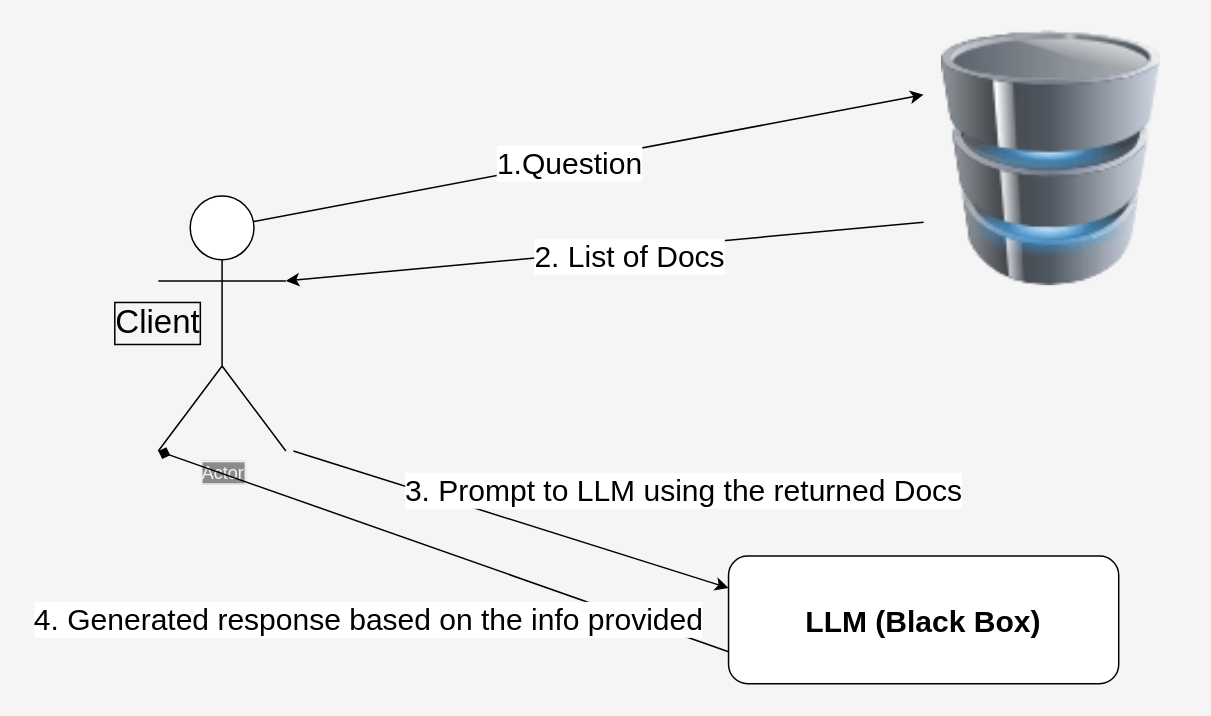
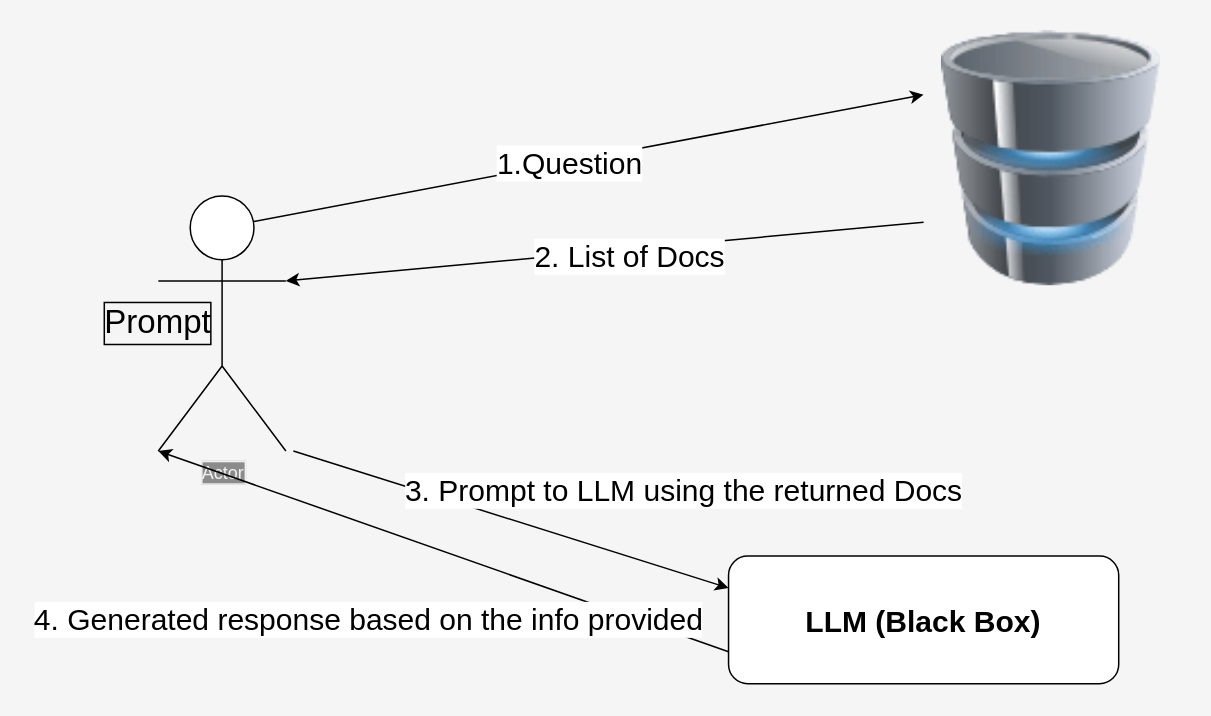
(158, 323) -> (158, 323)
(170, 455) -> (169, 455)
